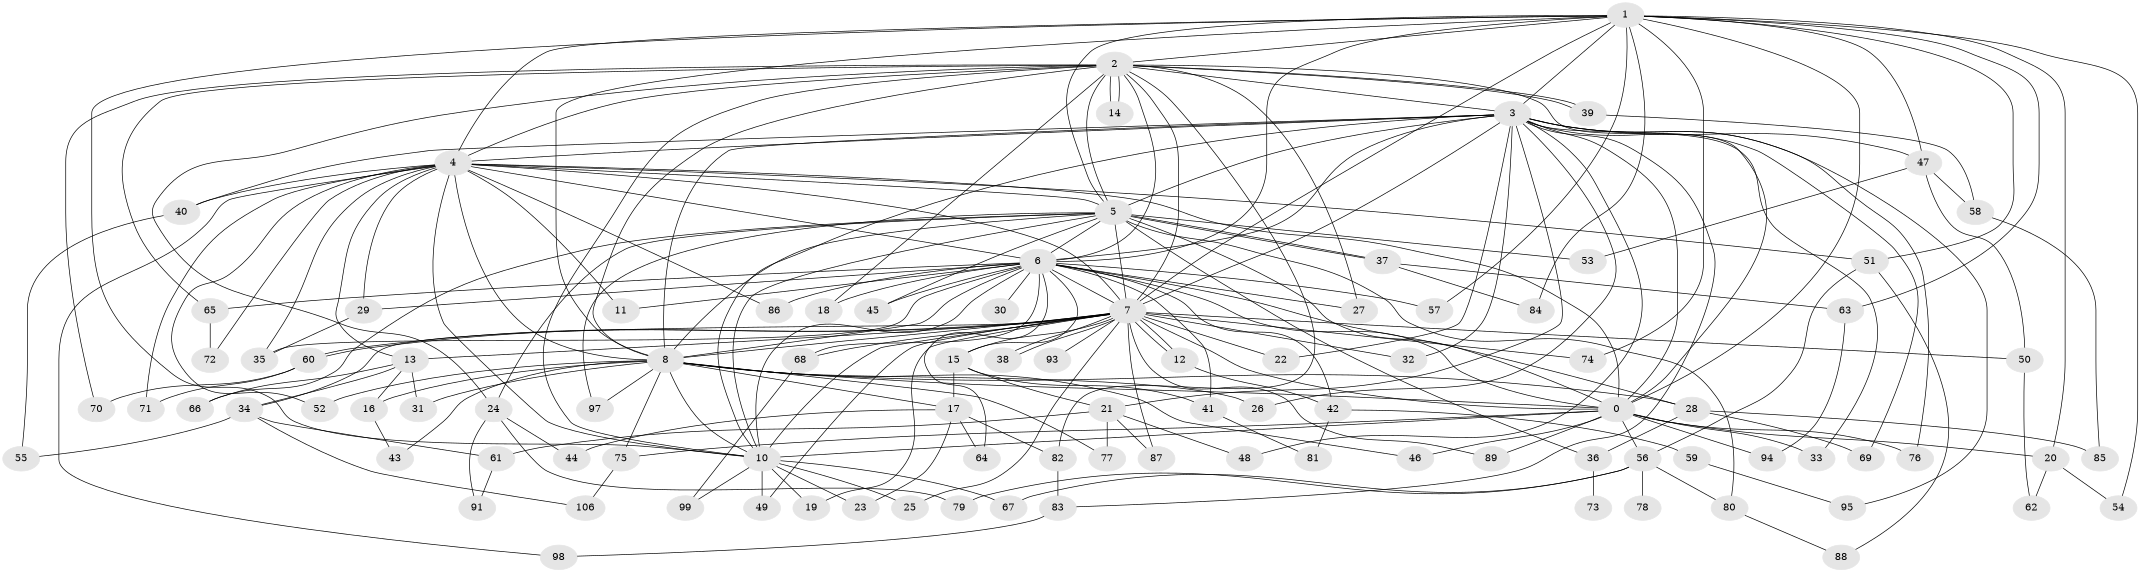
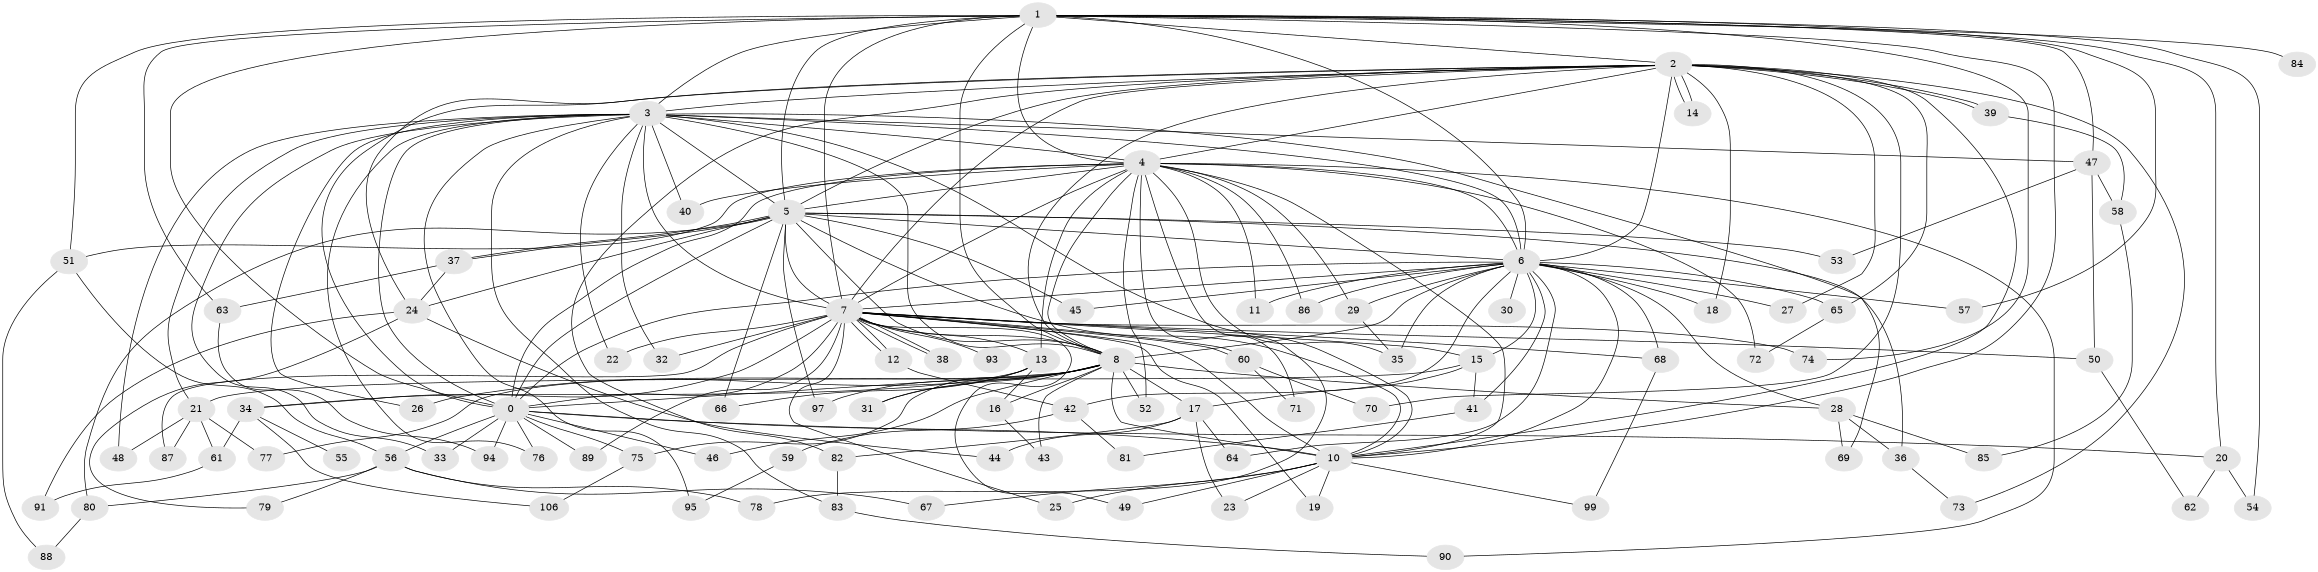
none -> (2135, 158)
(1459, 286) -> (430, 290)
(31, 289) -> none
none -> (1269, 467)
(559, 557) -> (1445, 557)
